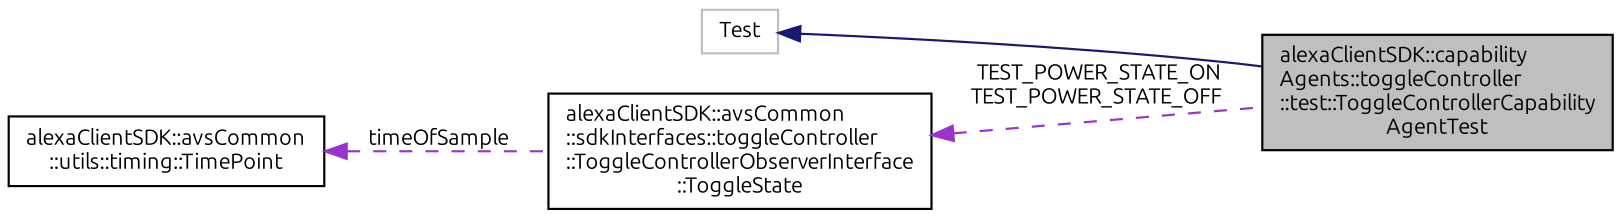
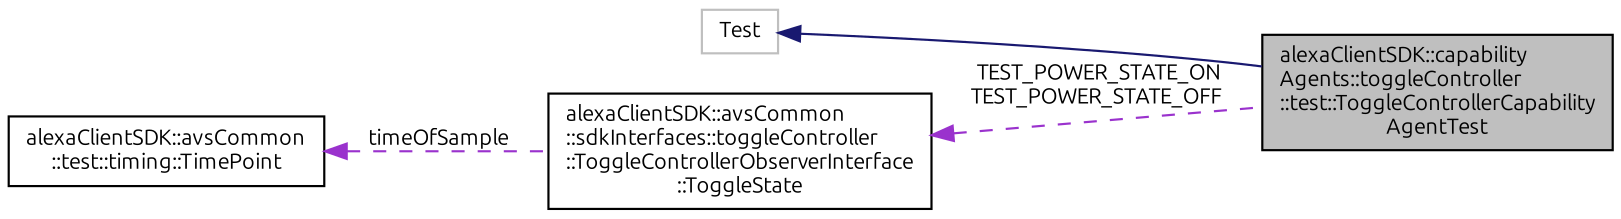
(166, 151) -> (166, 151)
